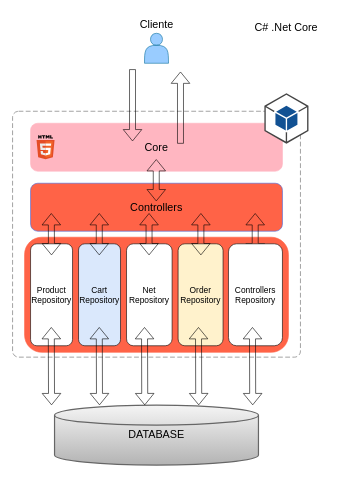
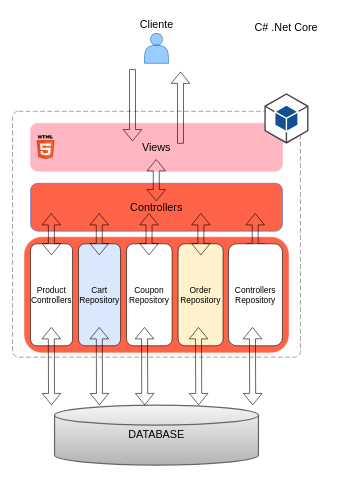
(156, 147) -> (156, 147)
(51, 295) -> (51, 295)
(149, 295) -> (149, 295)
